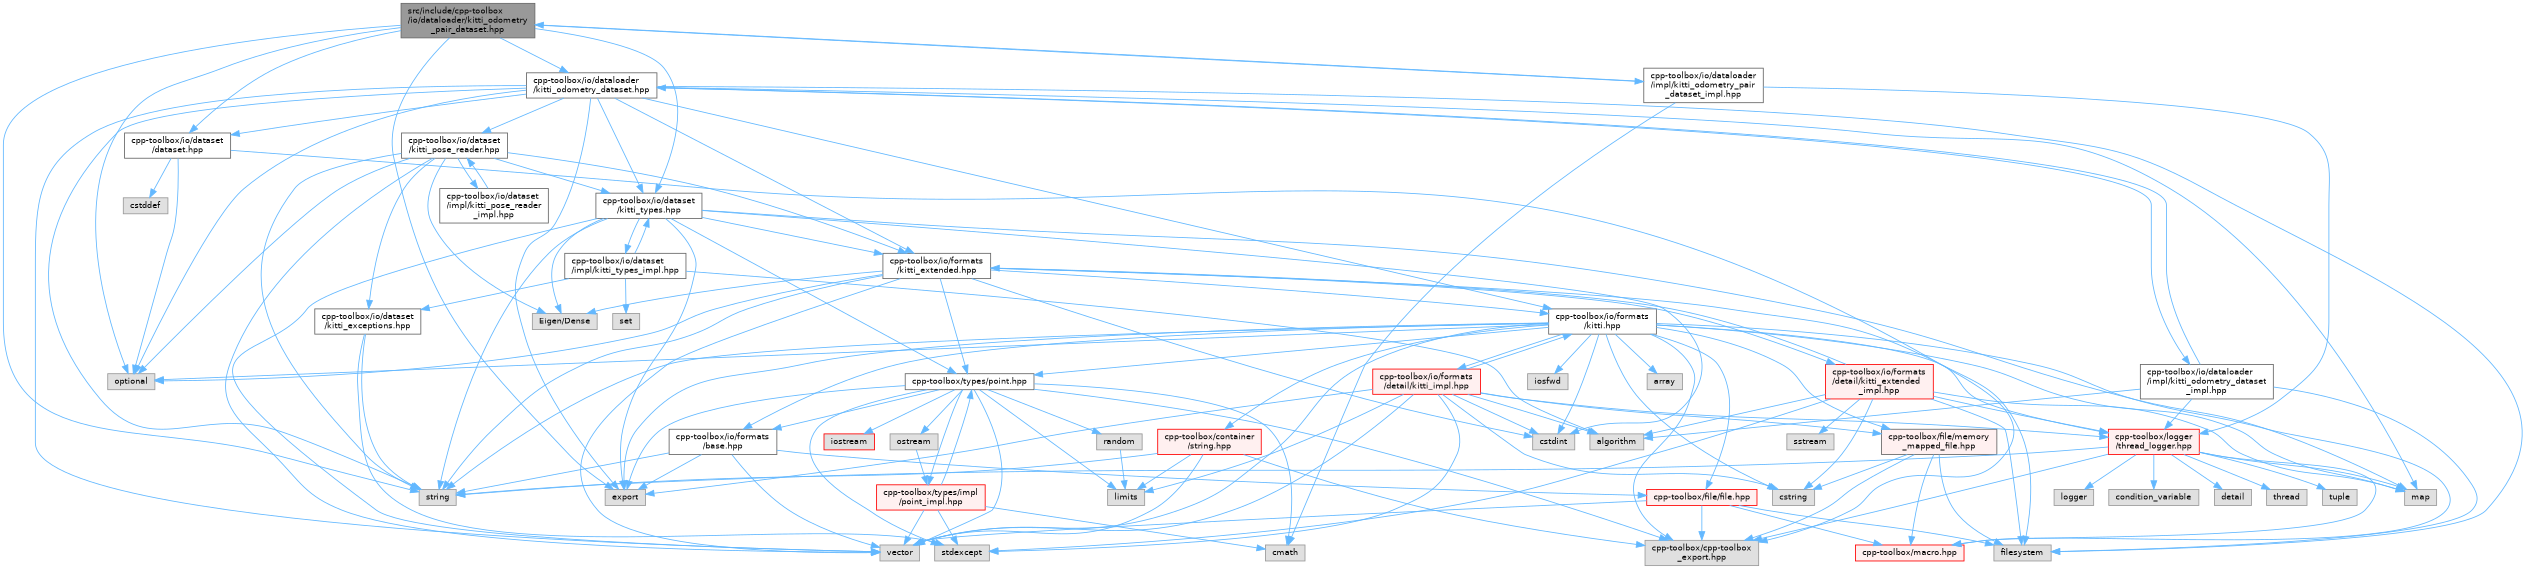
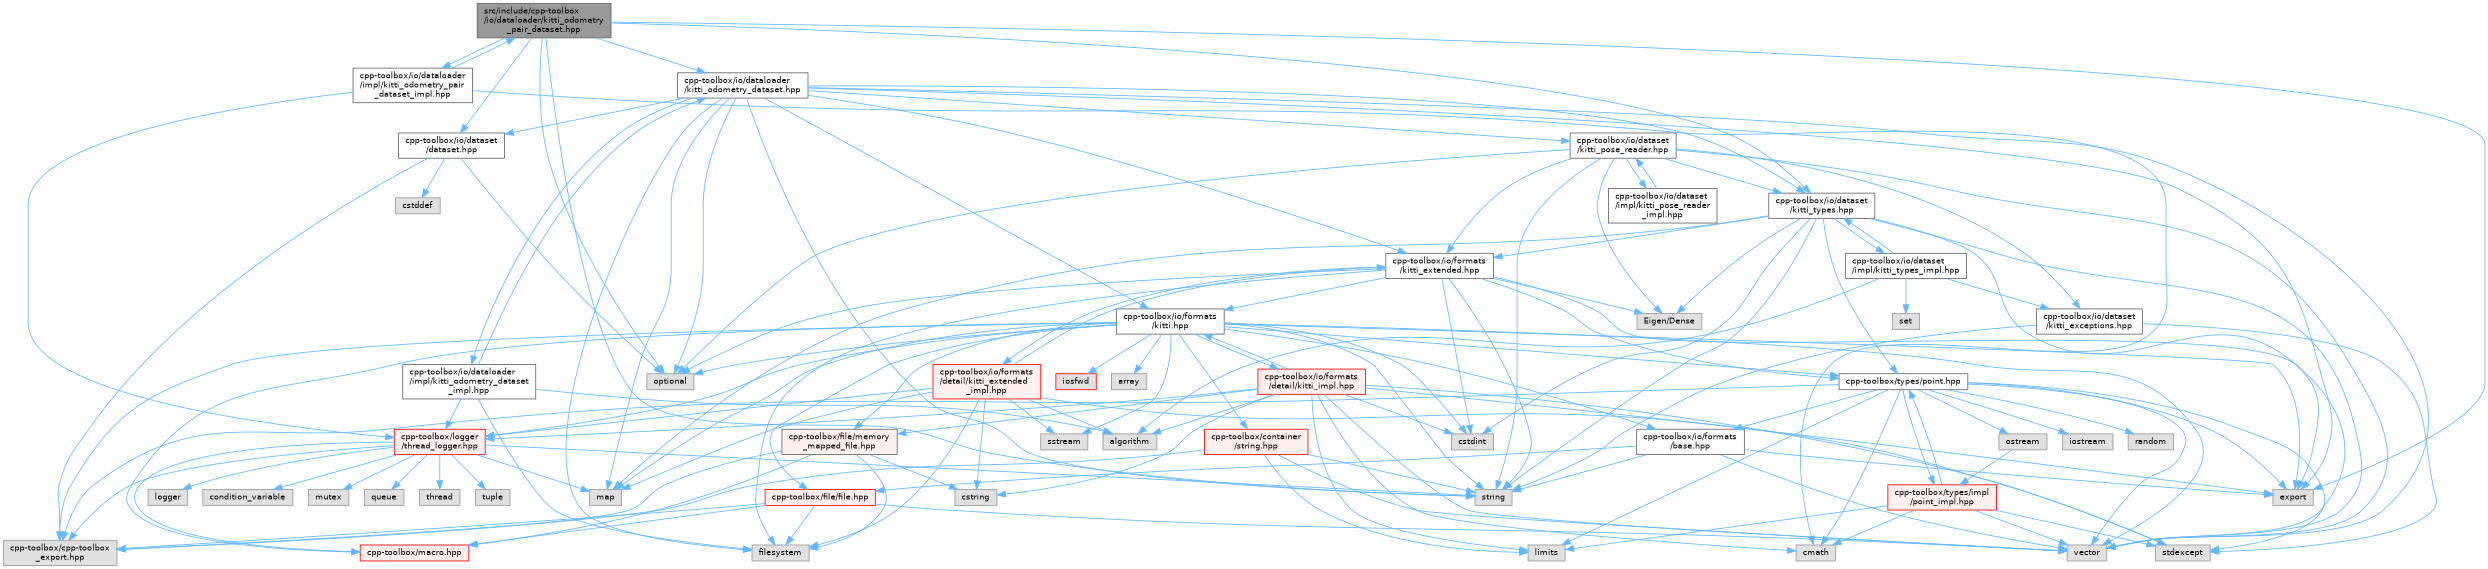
(1548, 382) -> (1076, 382)
(1644, 404) -> (1159, 392)
(849, 442) -> (2088, 442)
(1122, 465) -> (1731, 527)
none -> (384, 497)
(2233, 497) -> (329, 497)
none -> (1485, 524)
